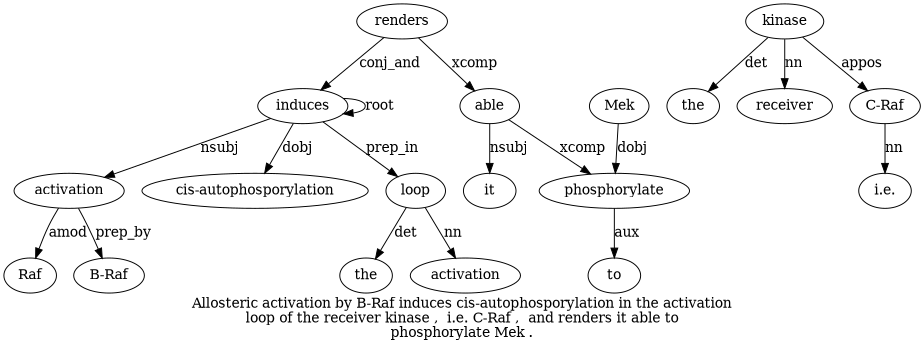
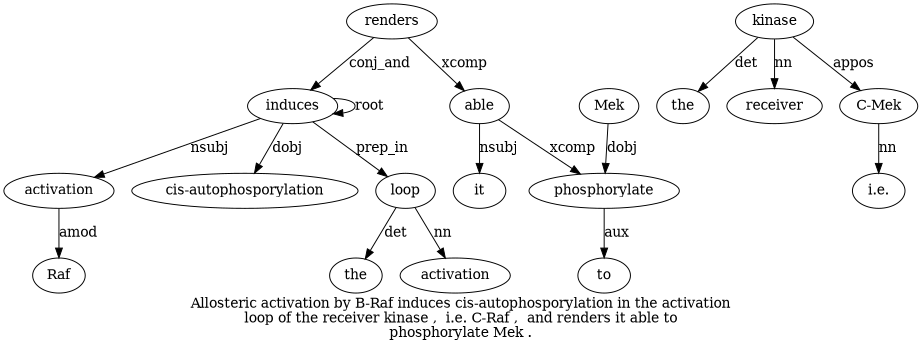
(885, 106) -> (879, 106)
(109, 276) -> none
